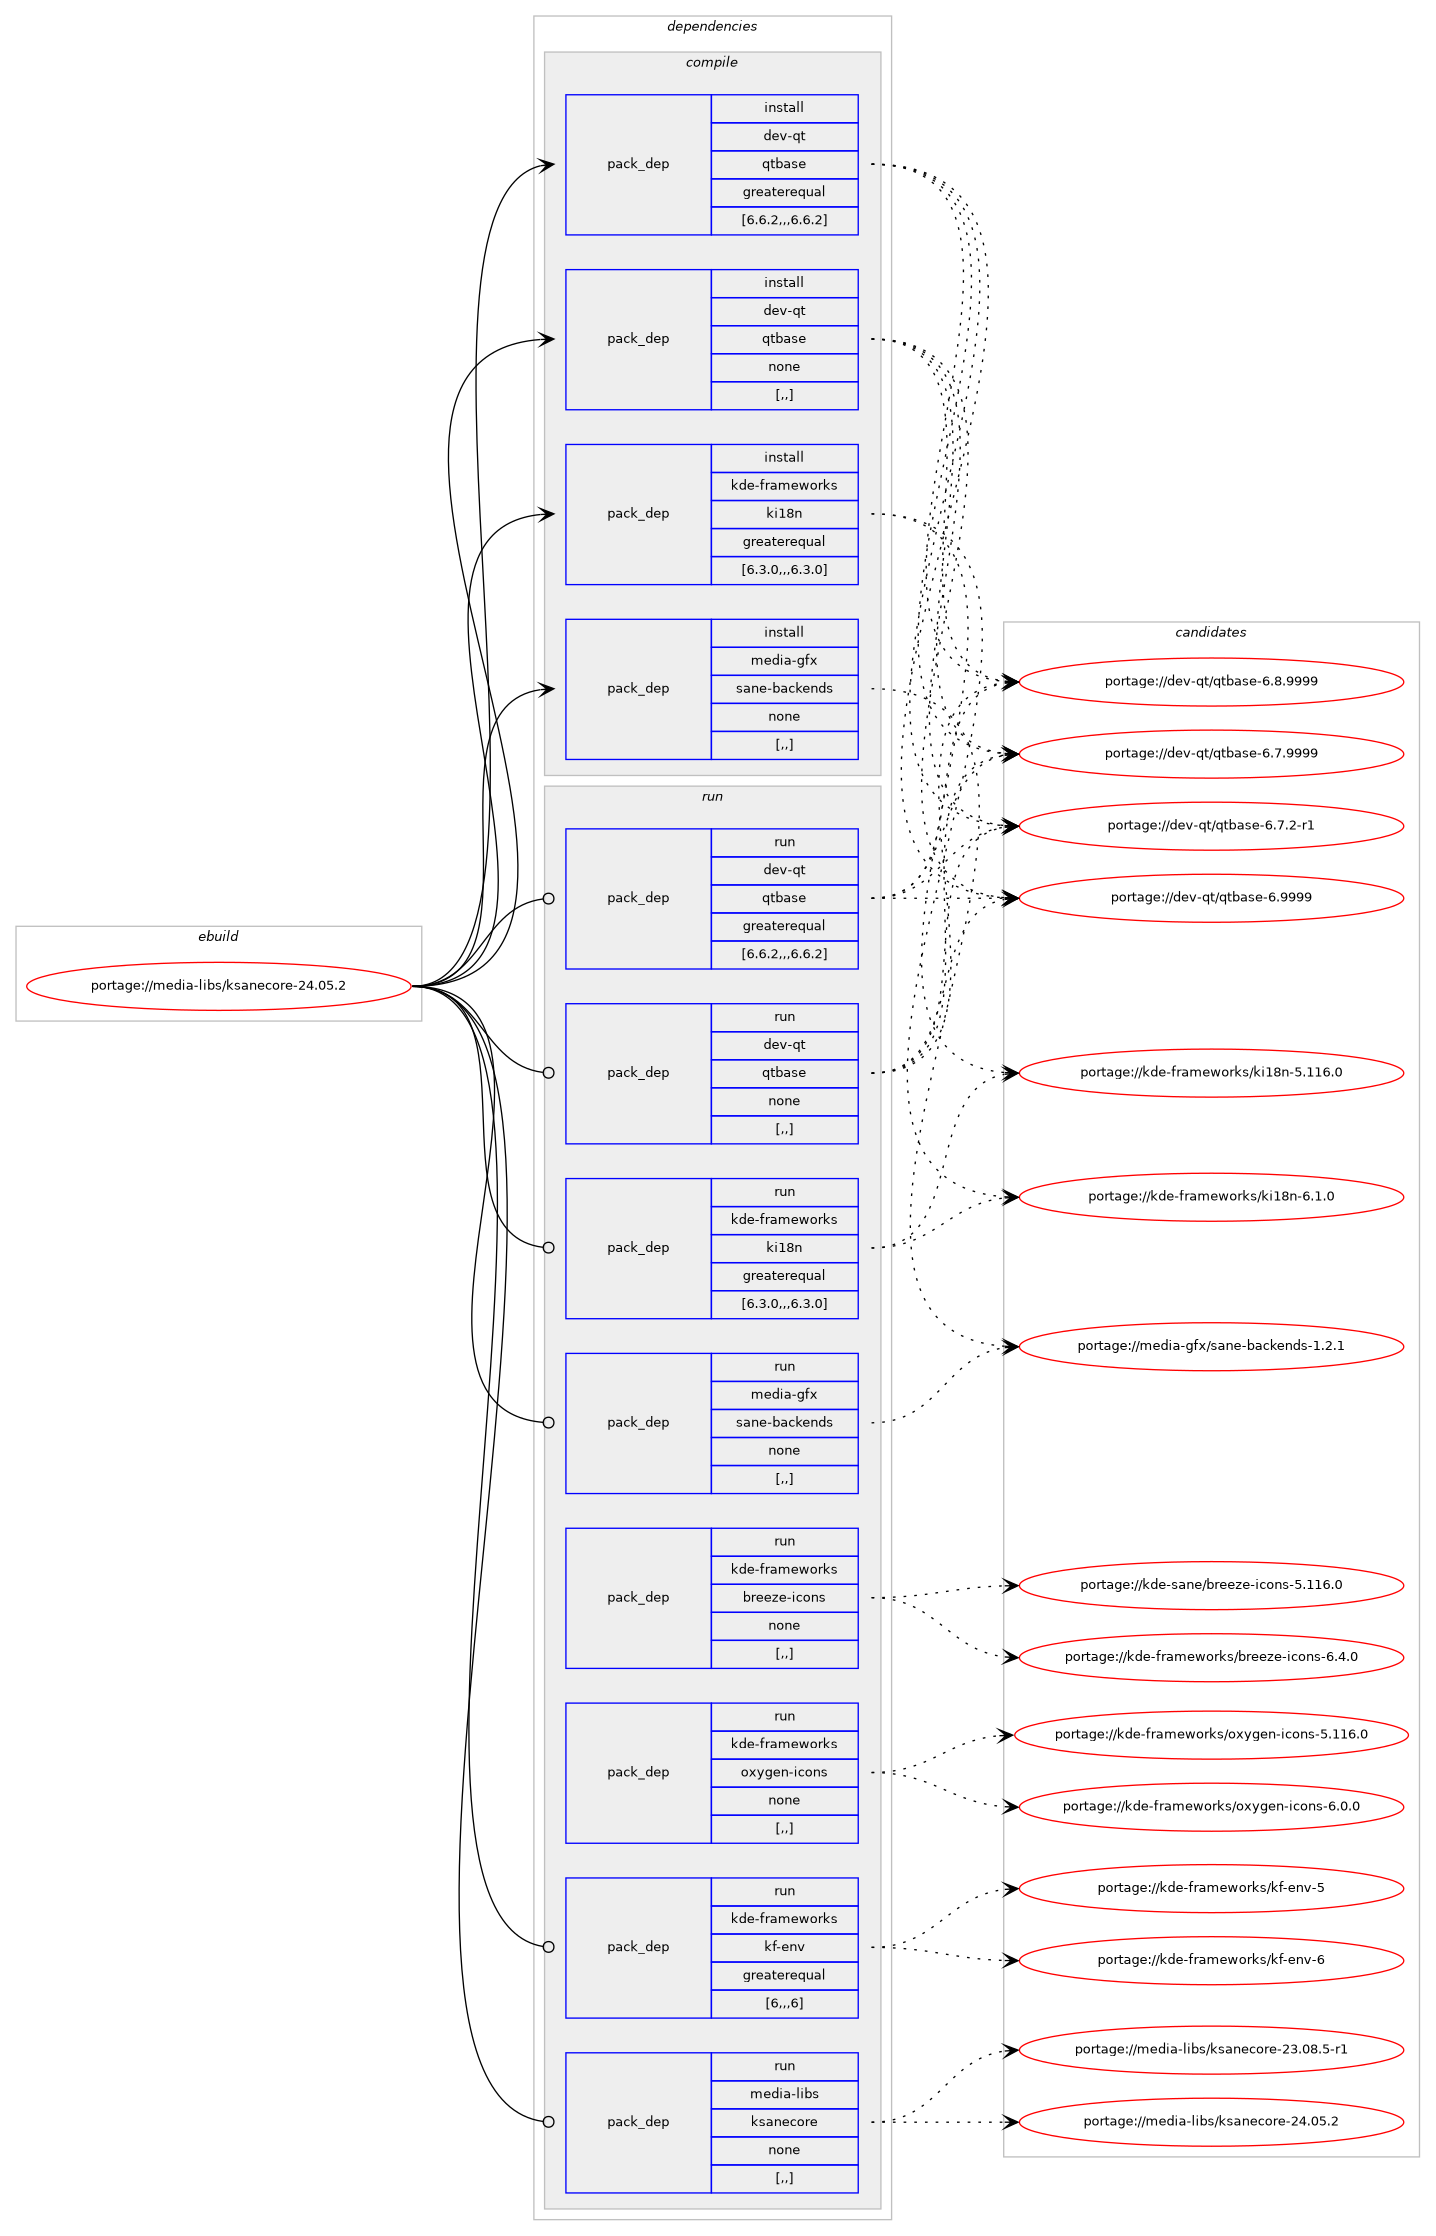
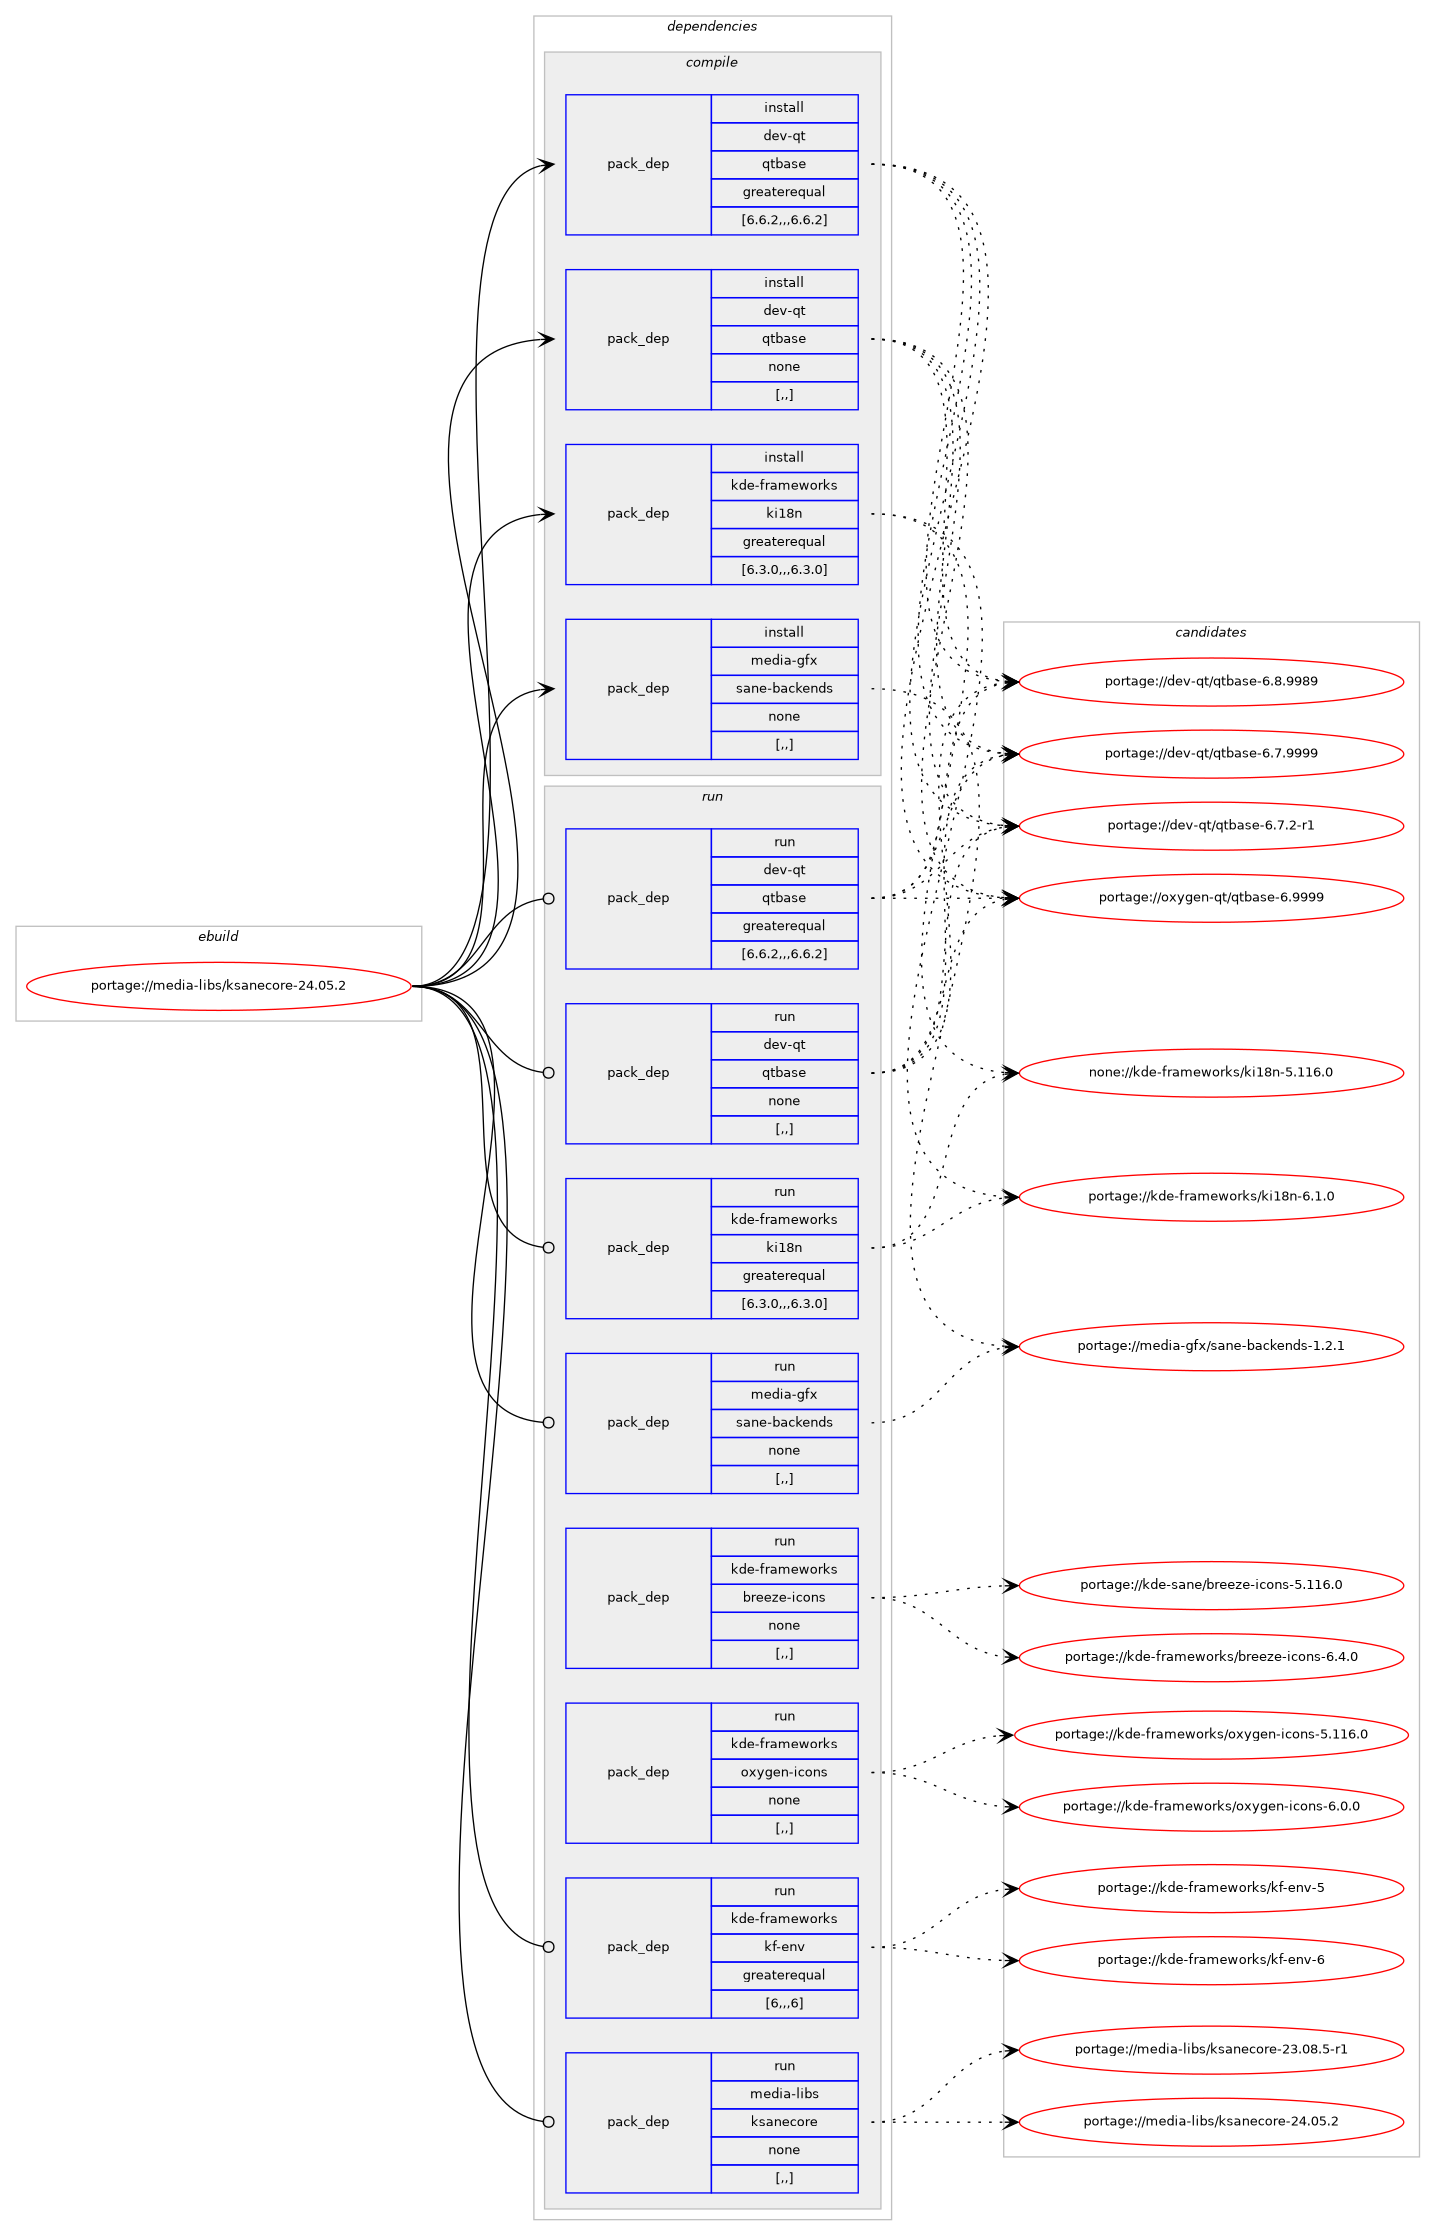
(1212, 682) -> (1212, 682)
(1212, 898) -> (1212, 898)
(1212, 1073) -> (1212, 1073)
